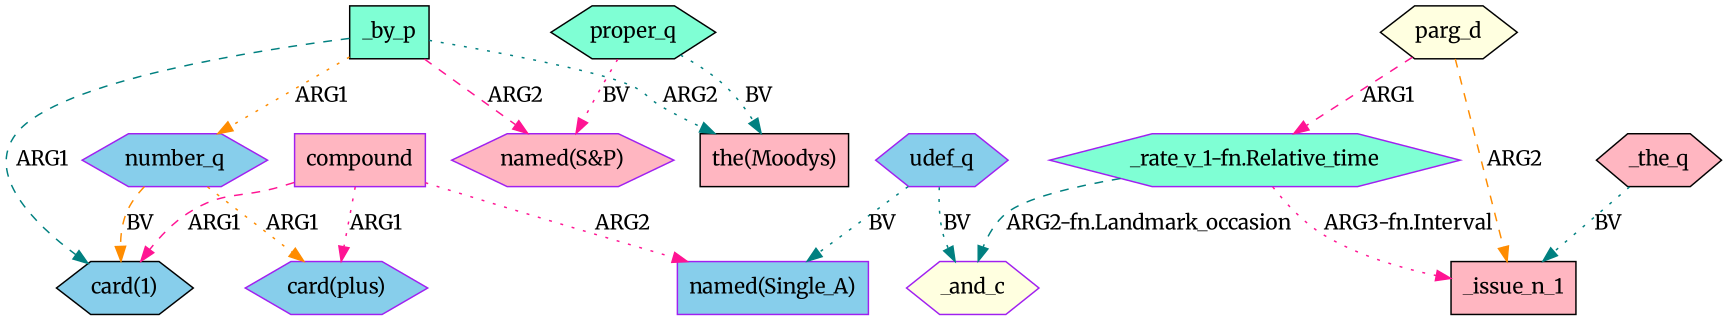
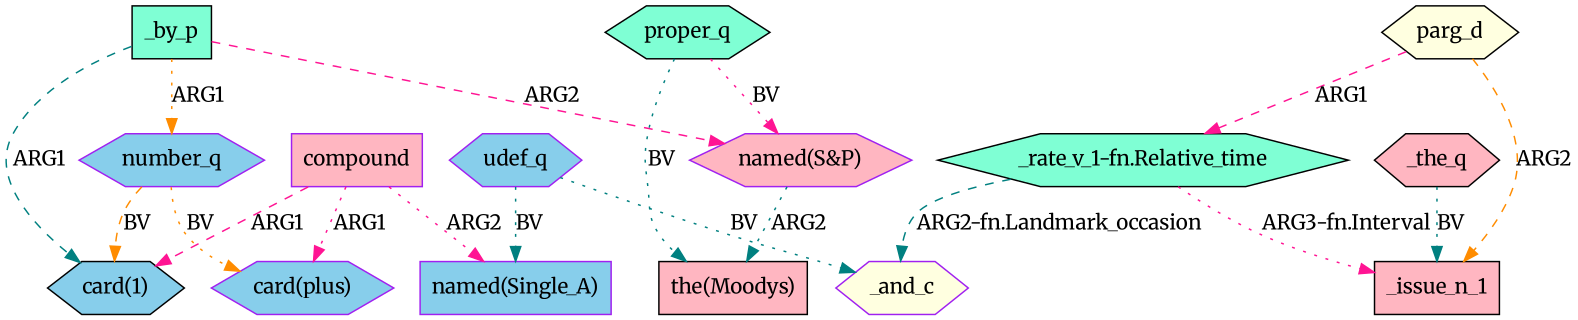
(571, 68) -> (770, 218)
(1255, 160) -> (1143, 160)
(292, 224) -> (200, 224)
